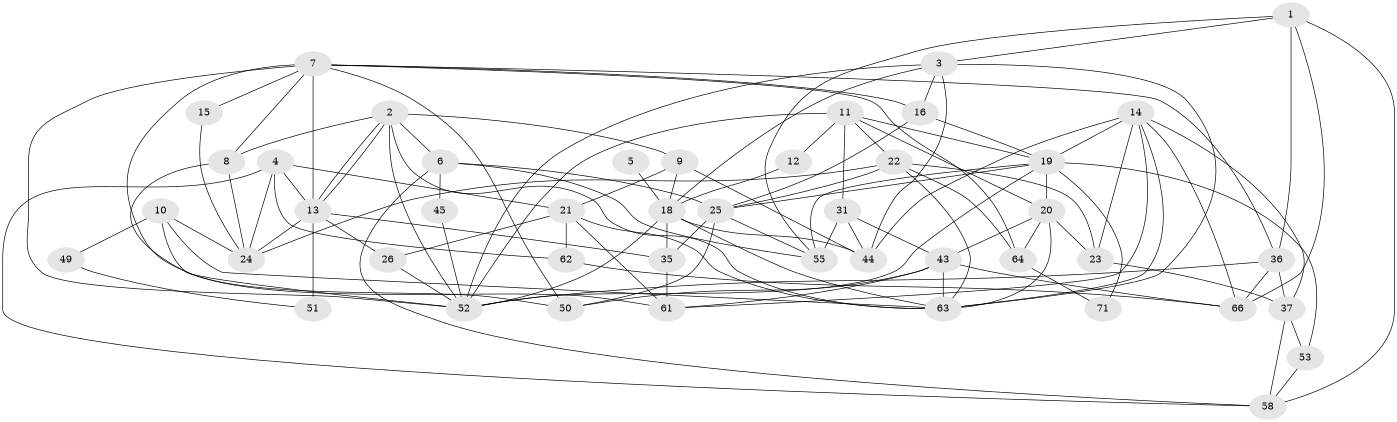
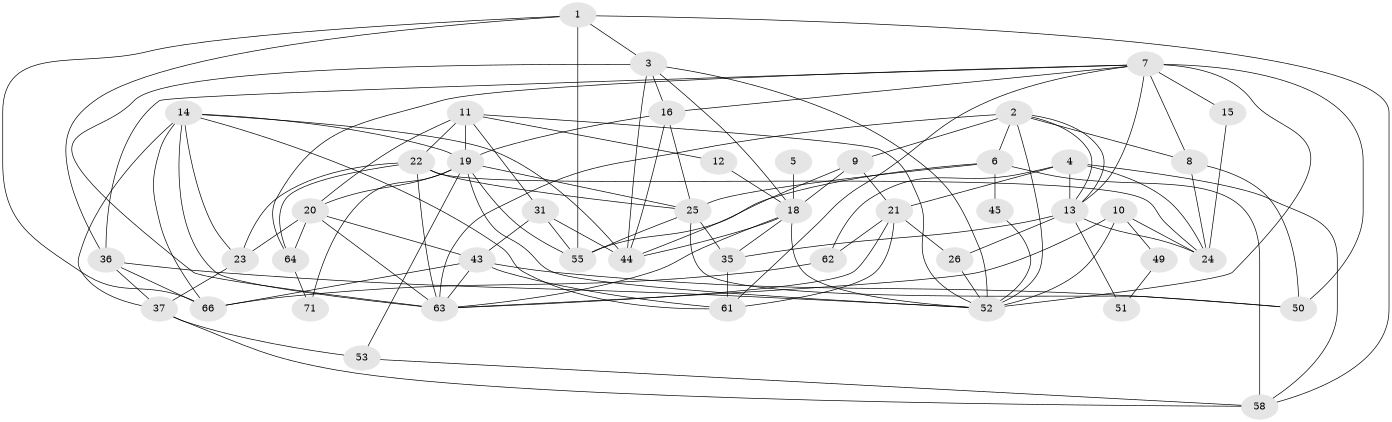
none -> (649, 187)
